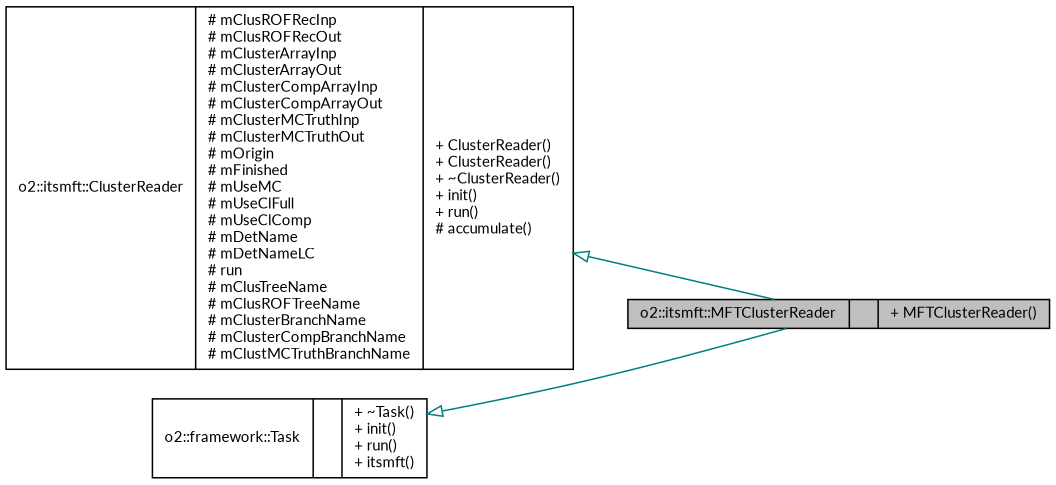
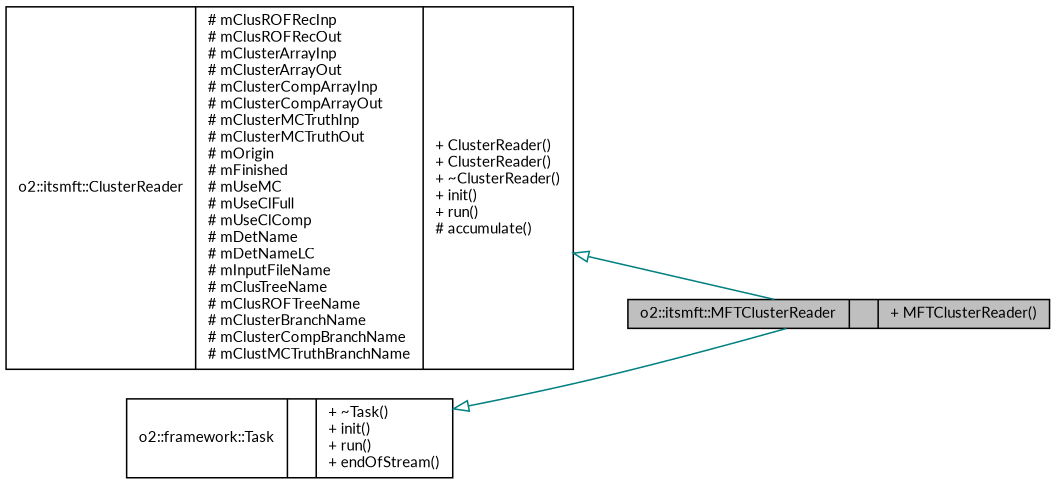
(225, 271) -> (270, 271)
(384, 463) -> (384, 463)
